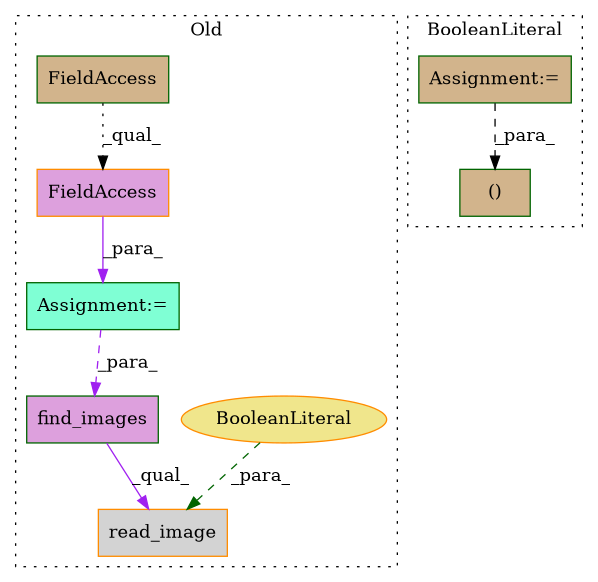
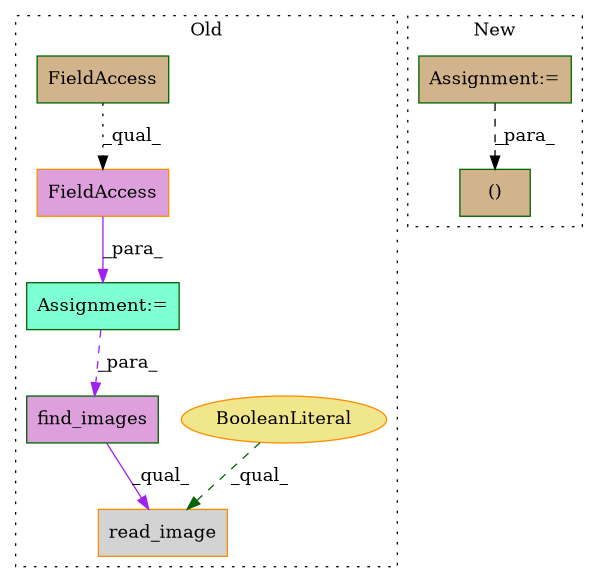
(495, 31) -> (495, 31)
(261, 476) -> (260, 476)
